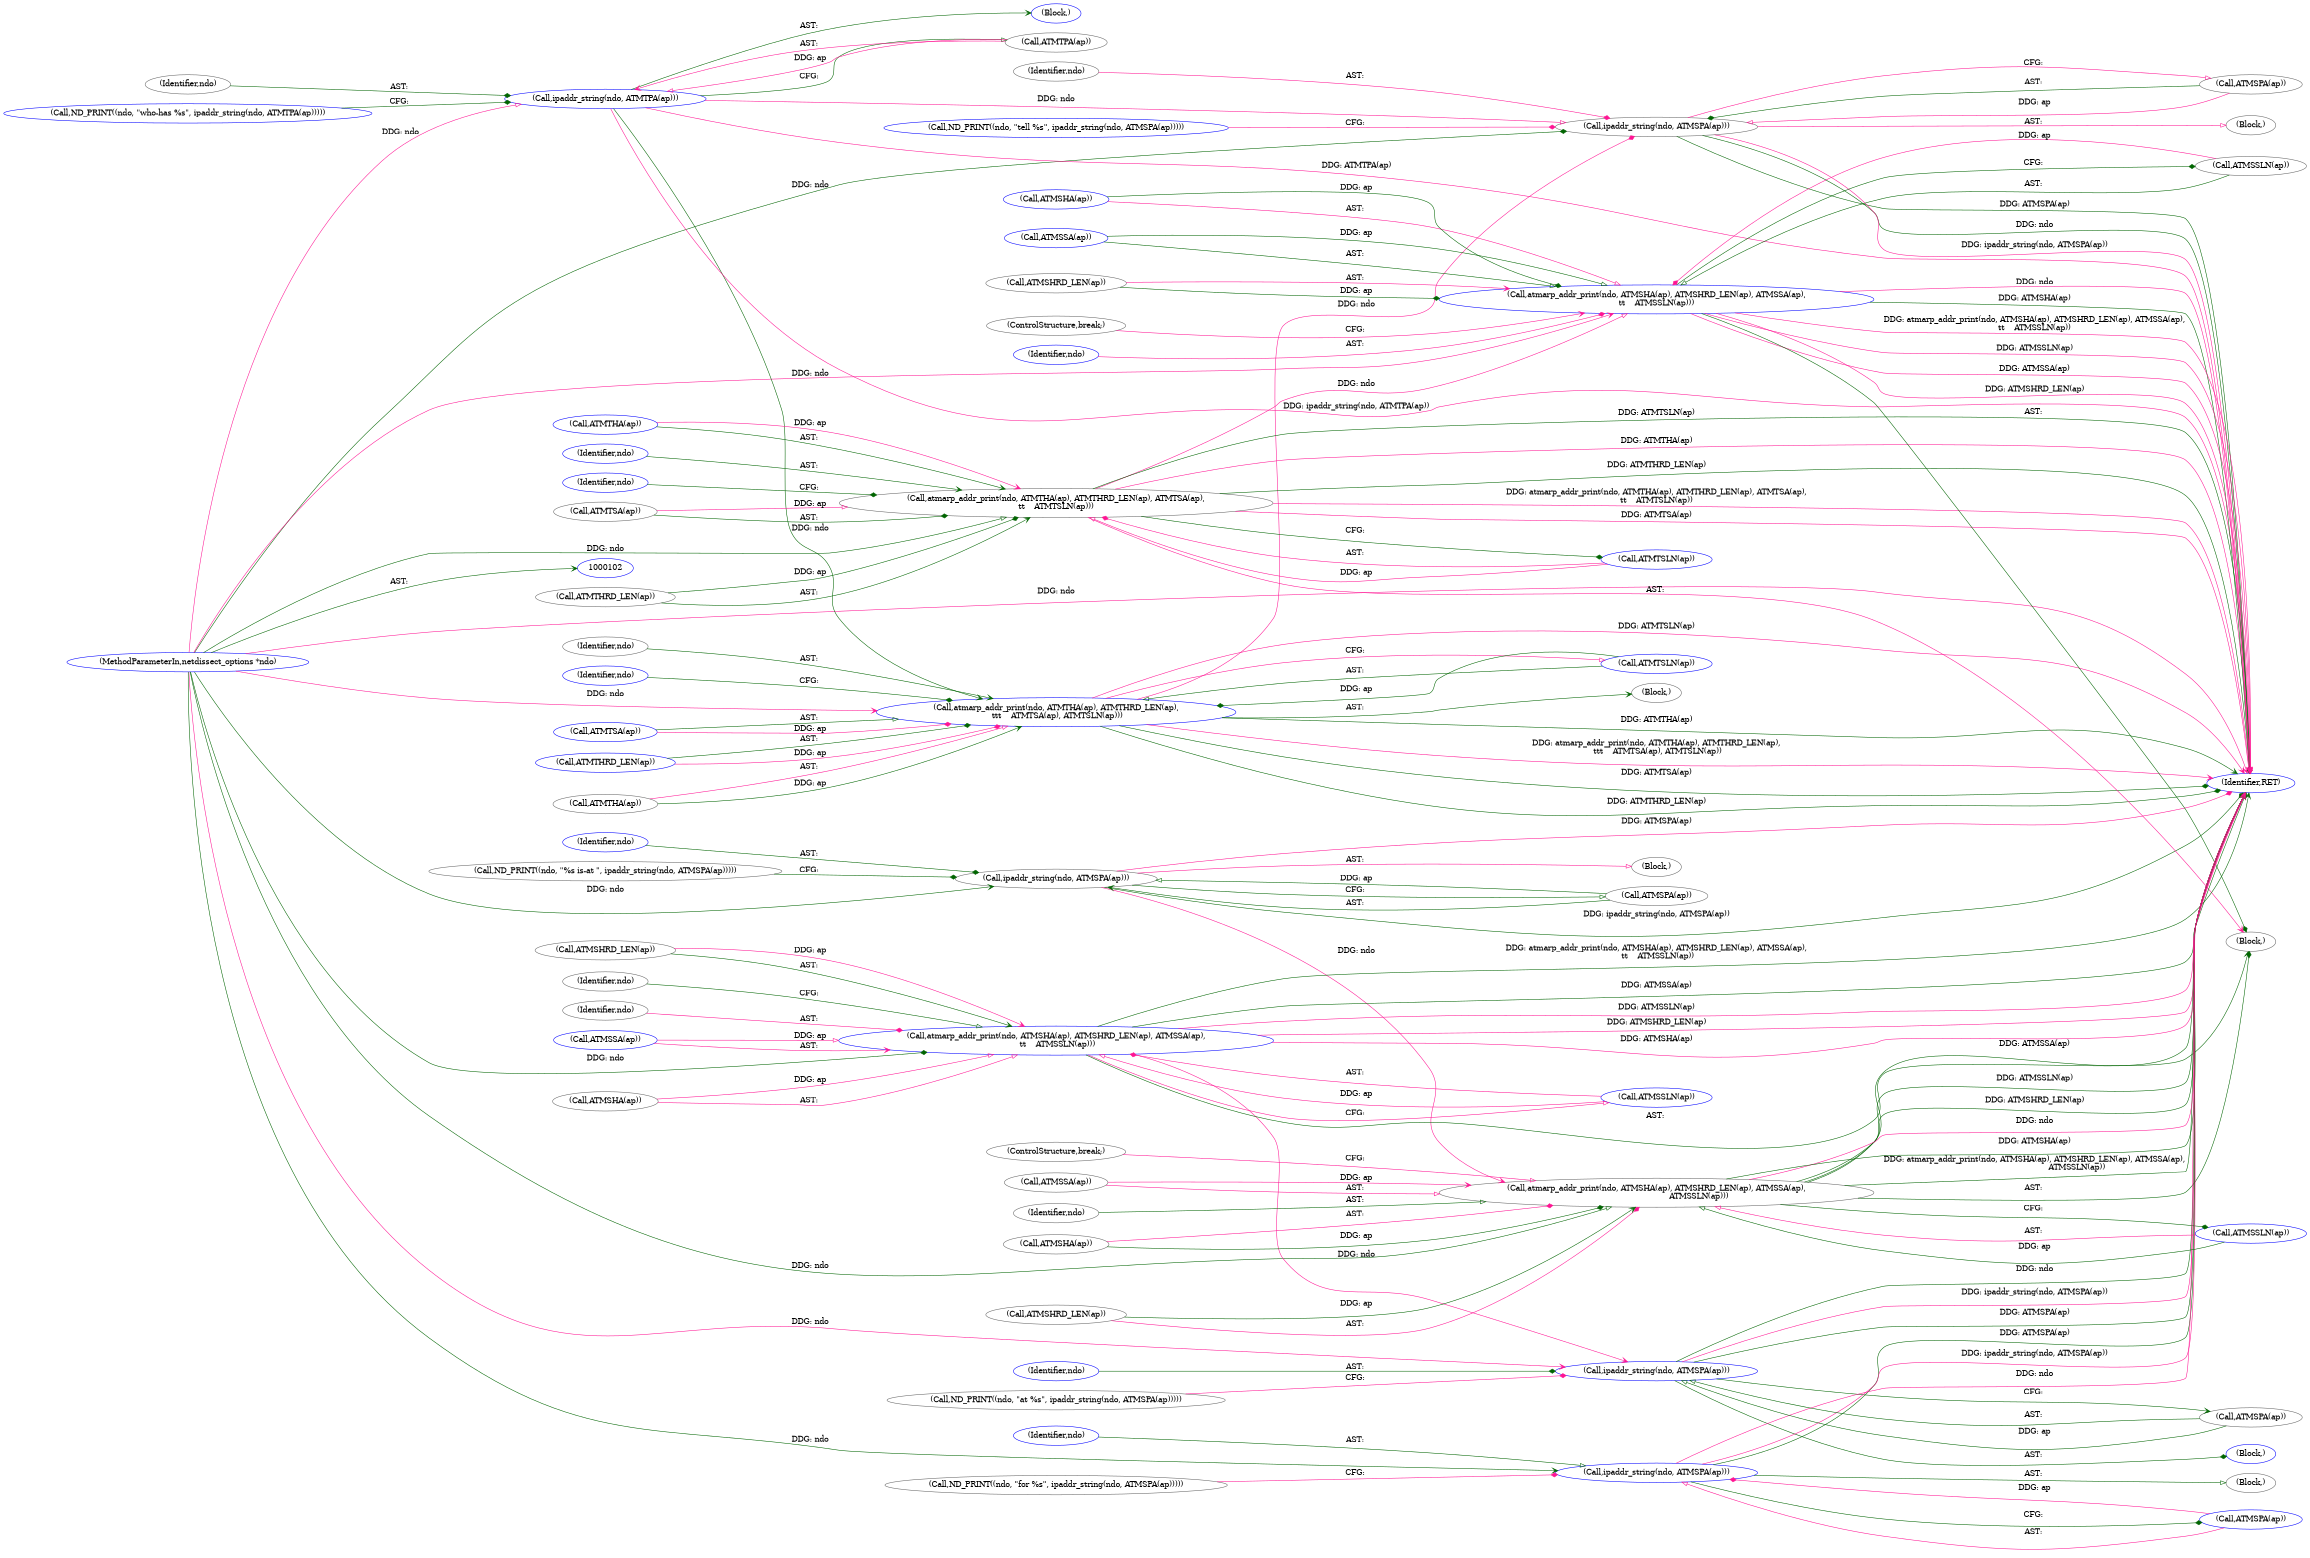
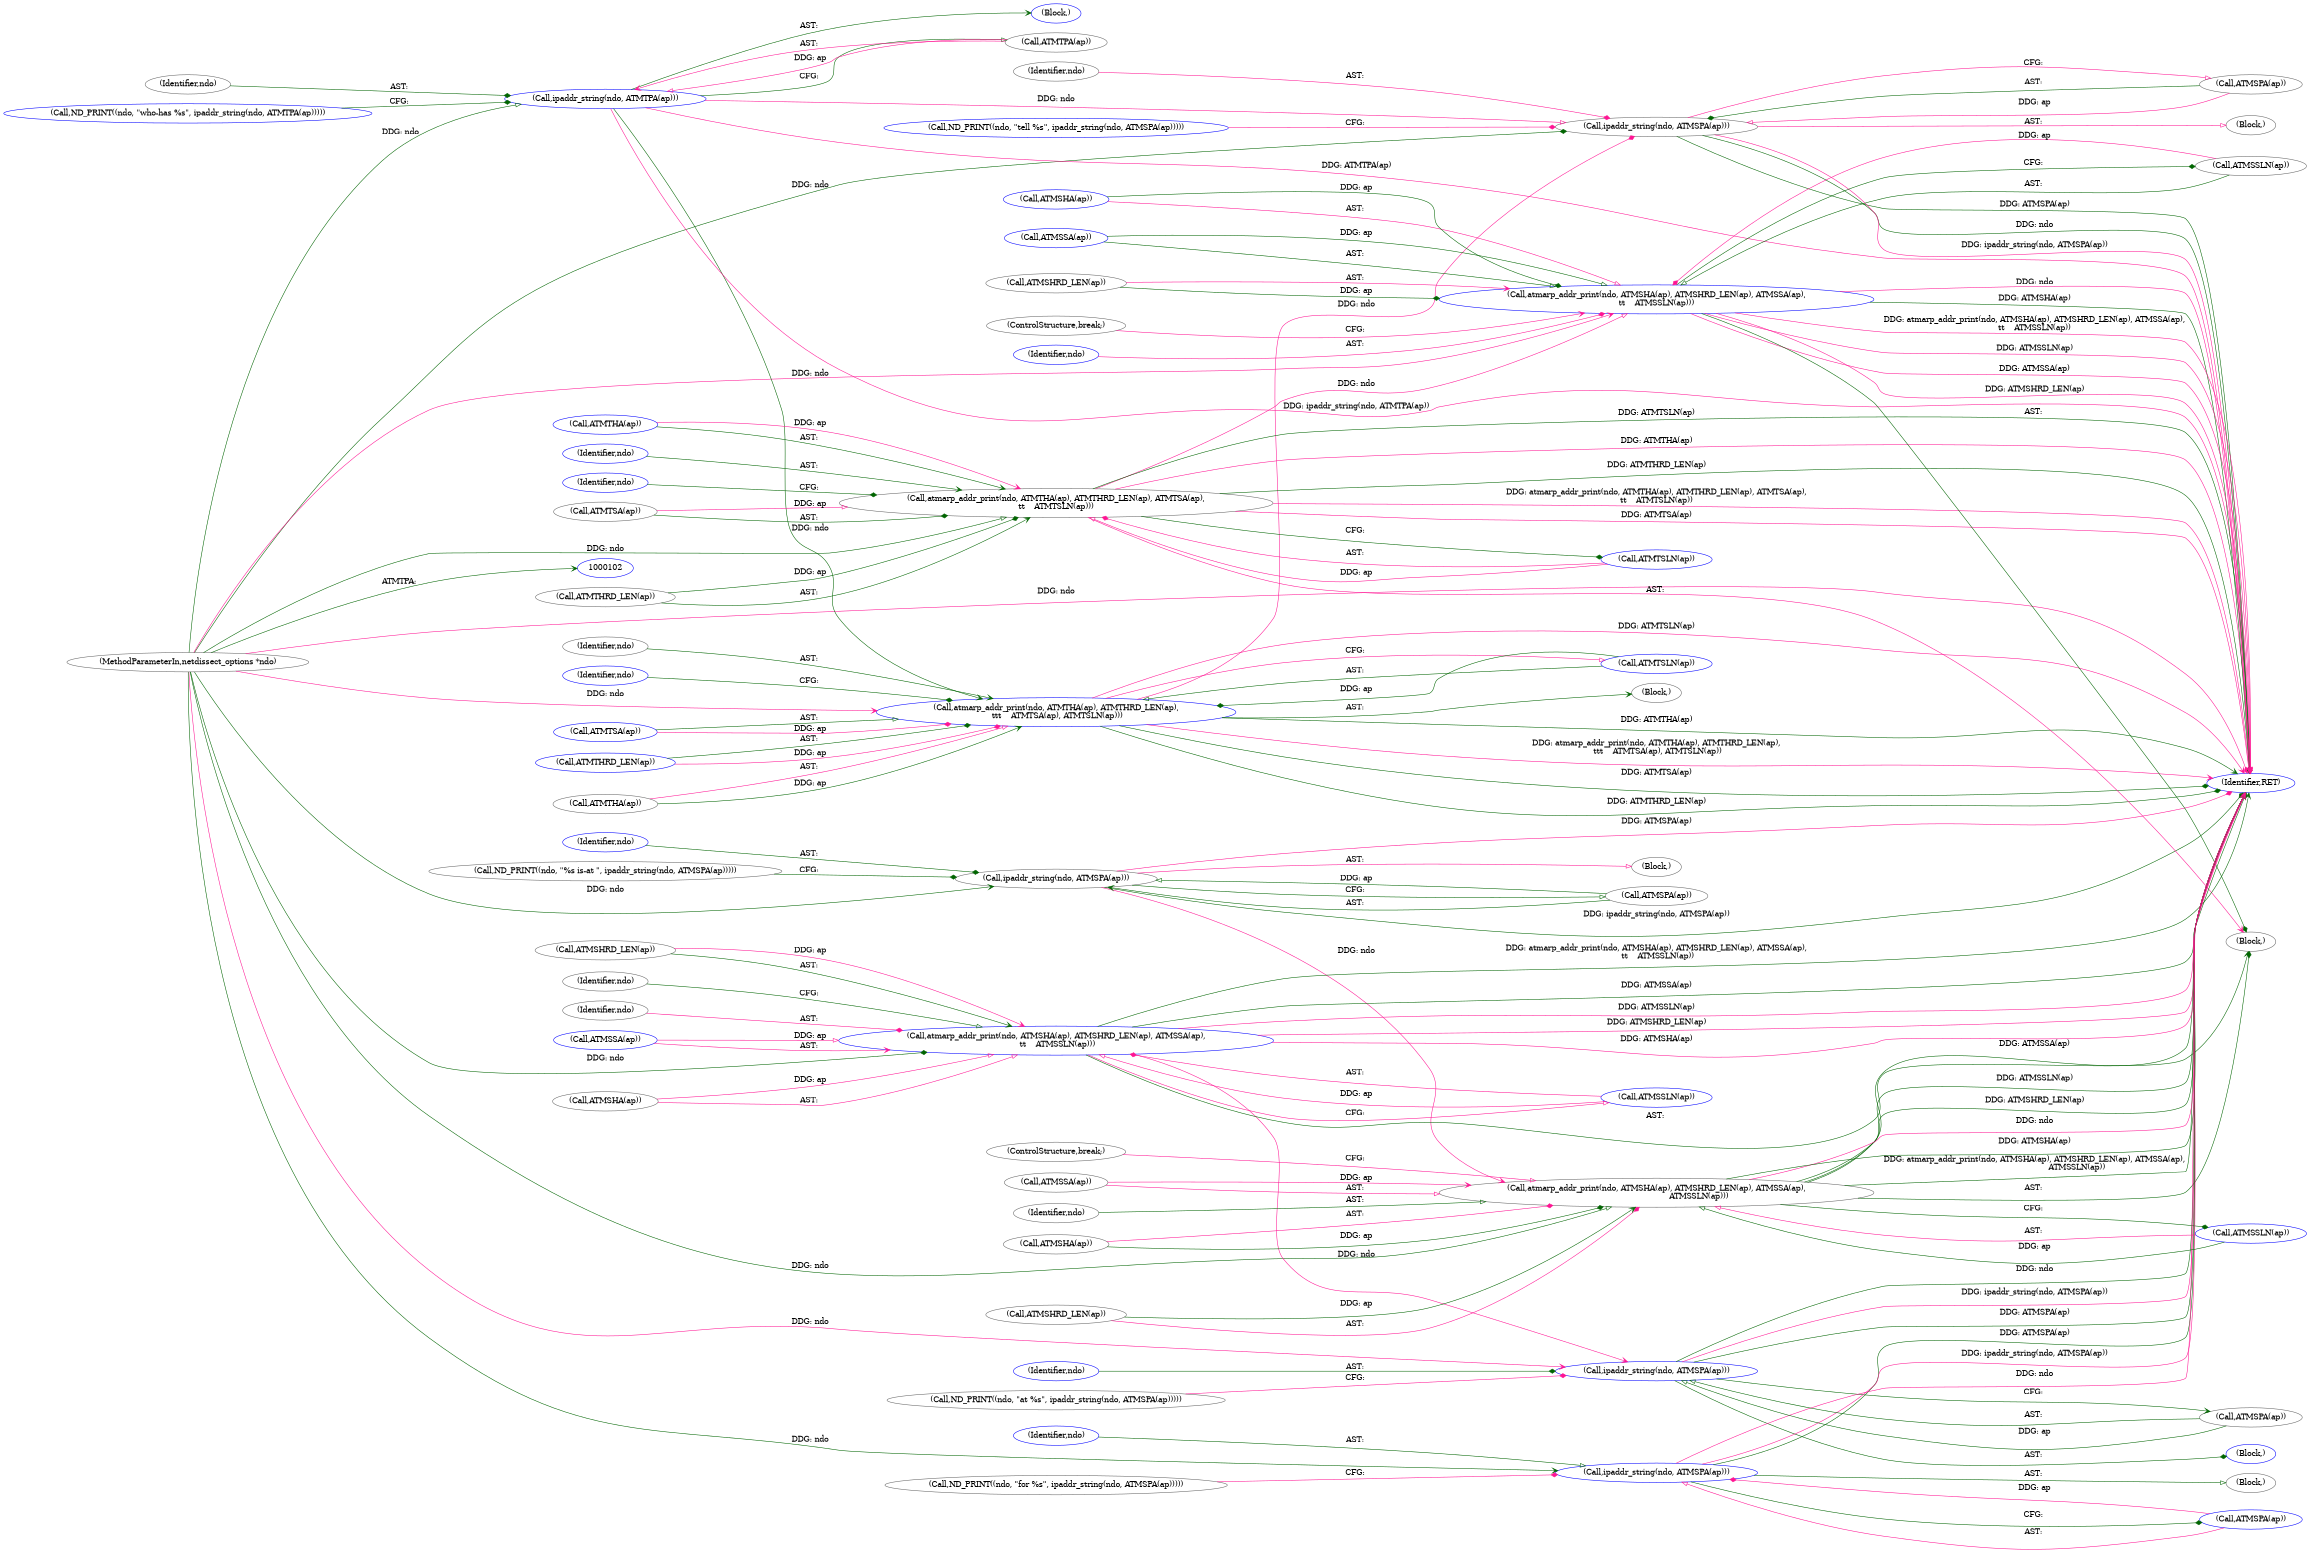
(272, 321) -> (272, 321)
(400, 582) -> (400, 582)
(1228, 597) -> (1228, 597)
(188, 662) -> (188, 662)
